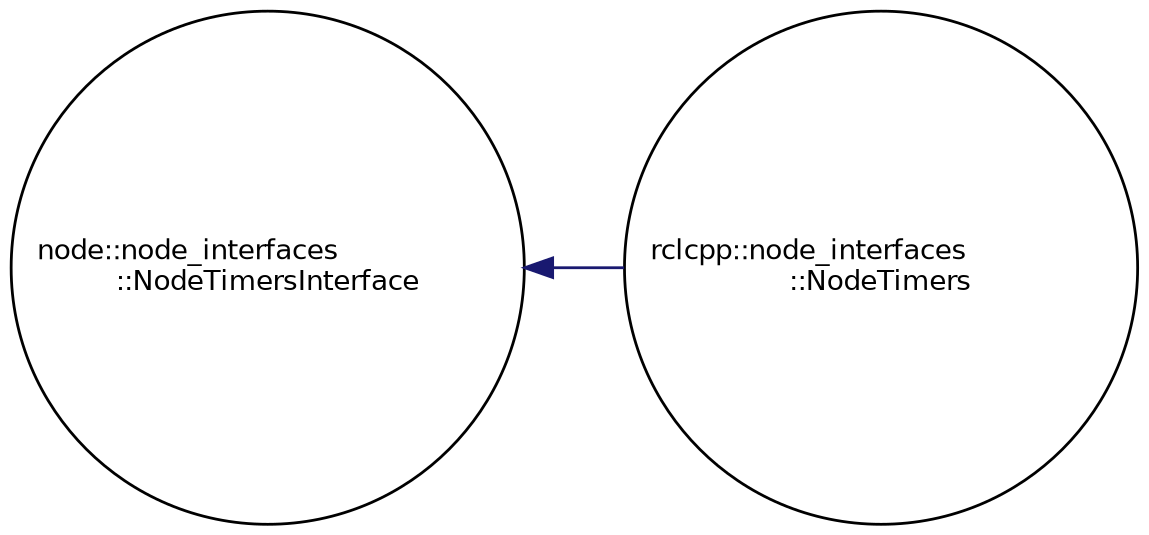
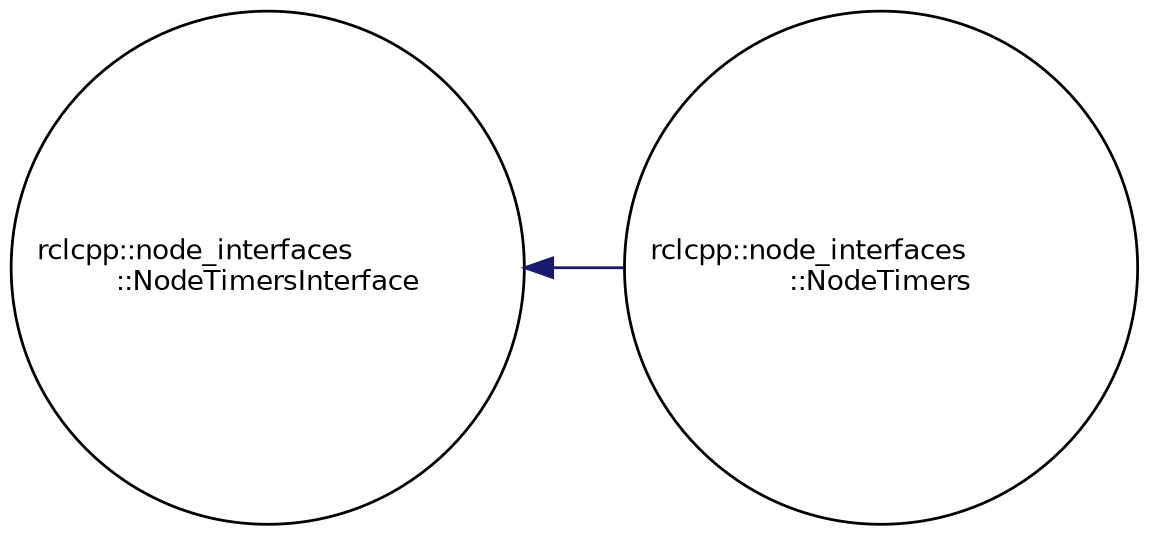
(268, 268) -> (268, 268)
